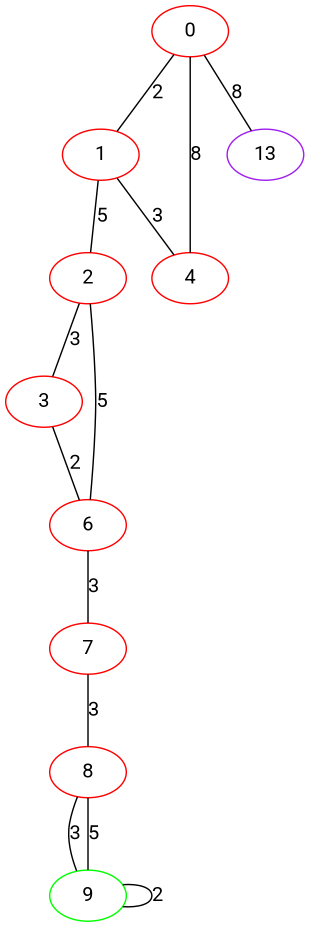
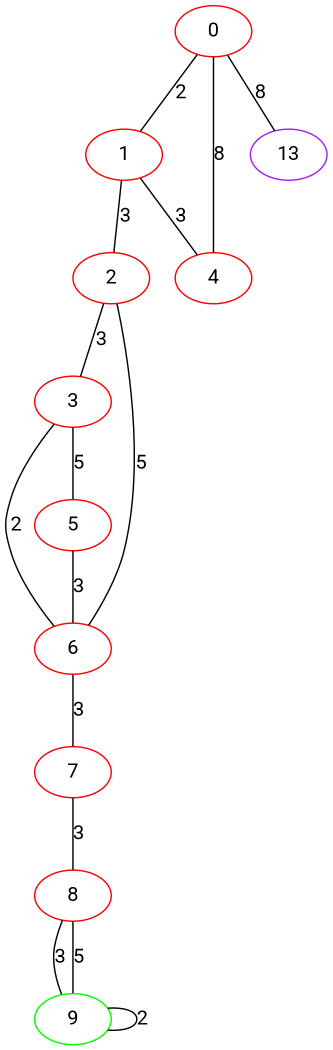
(102, 216) -> (125, 216)
none -> (73, 525)
